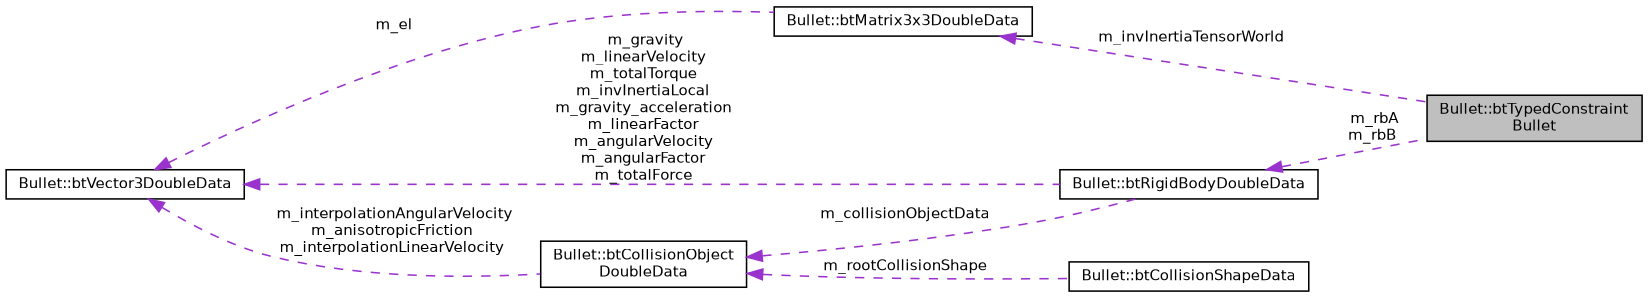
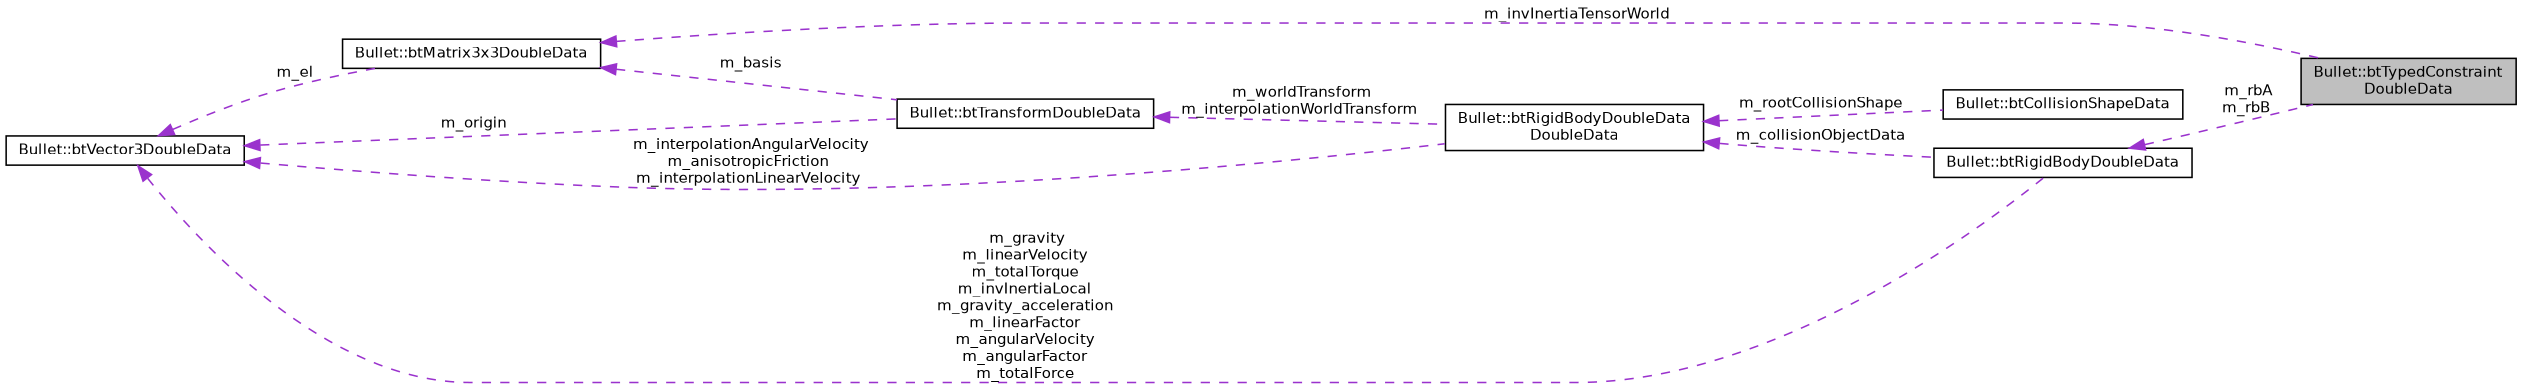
none -> (1025, 114)
(1535, 118) -> (2409, 81)
(644, 264) -> (1575, 127)
